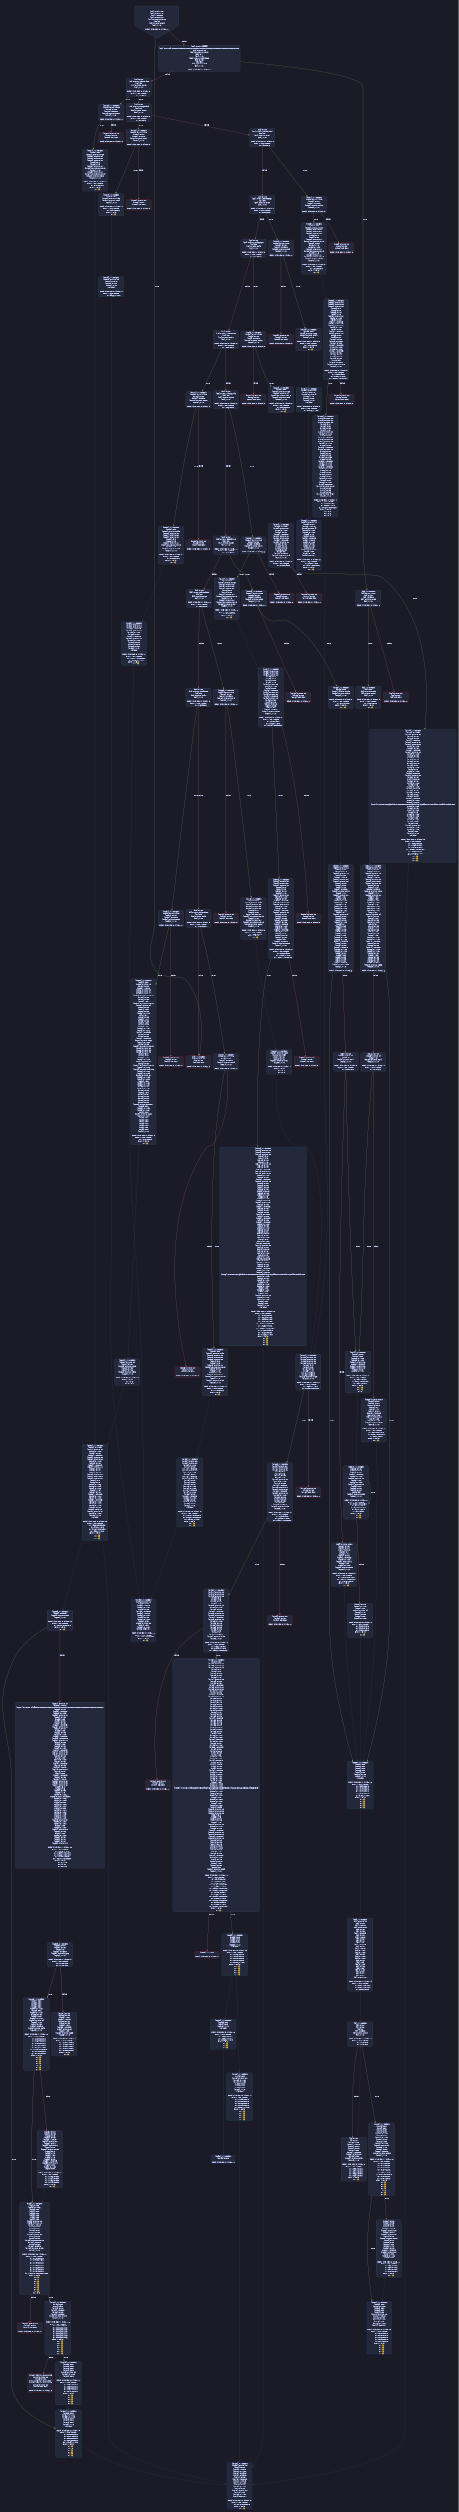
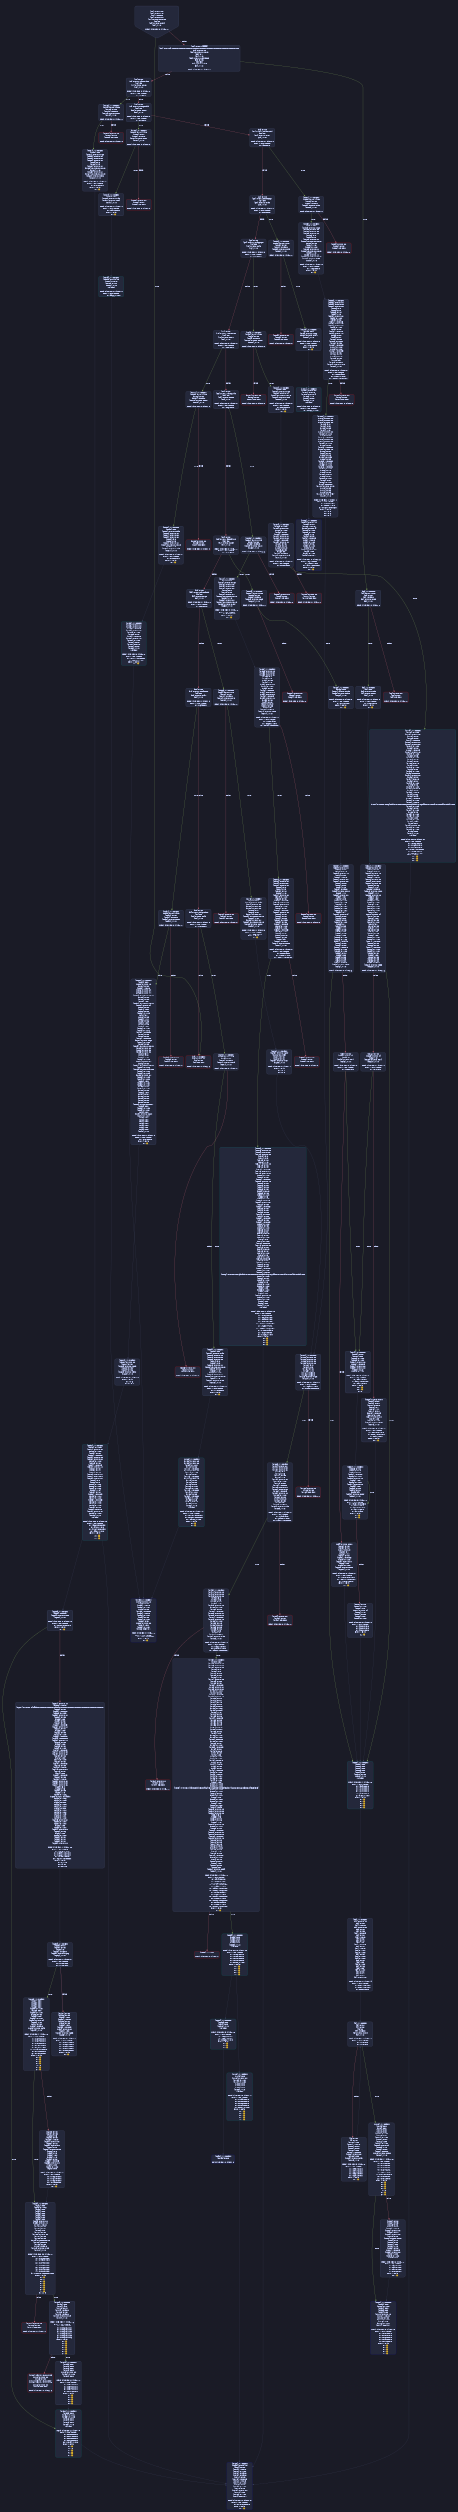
(223, 2159) -> (223, 2159)
